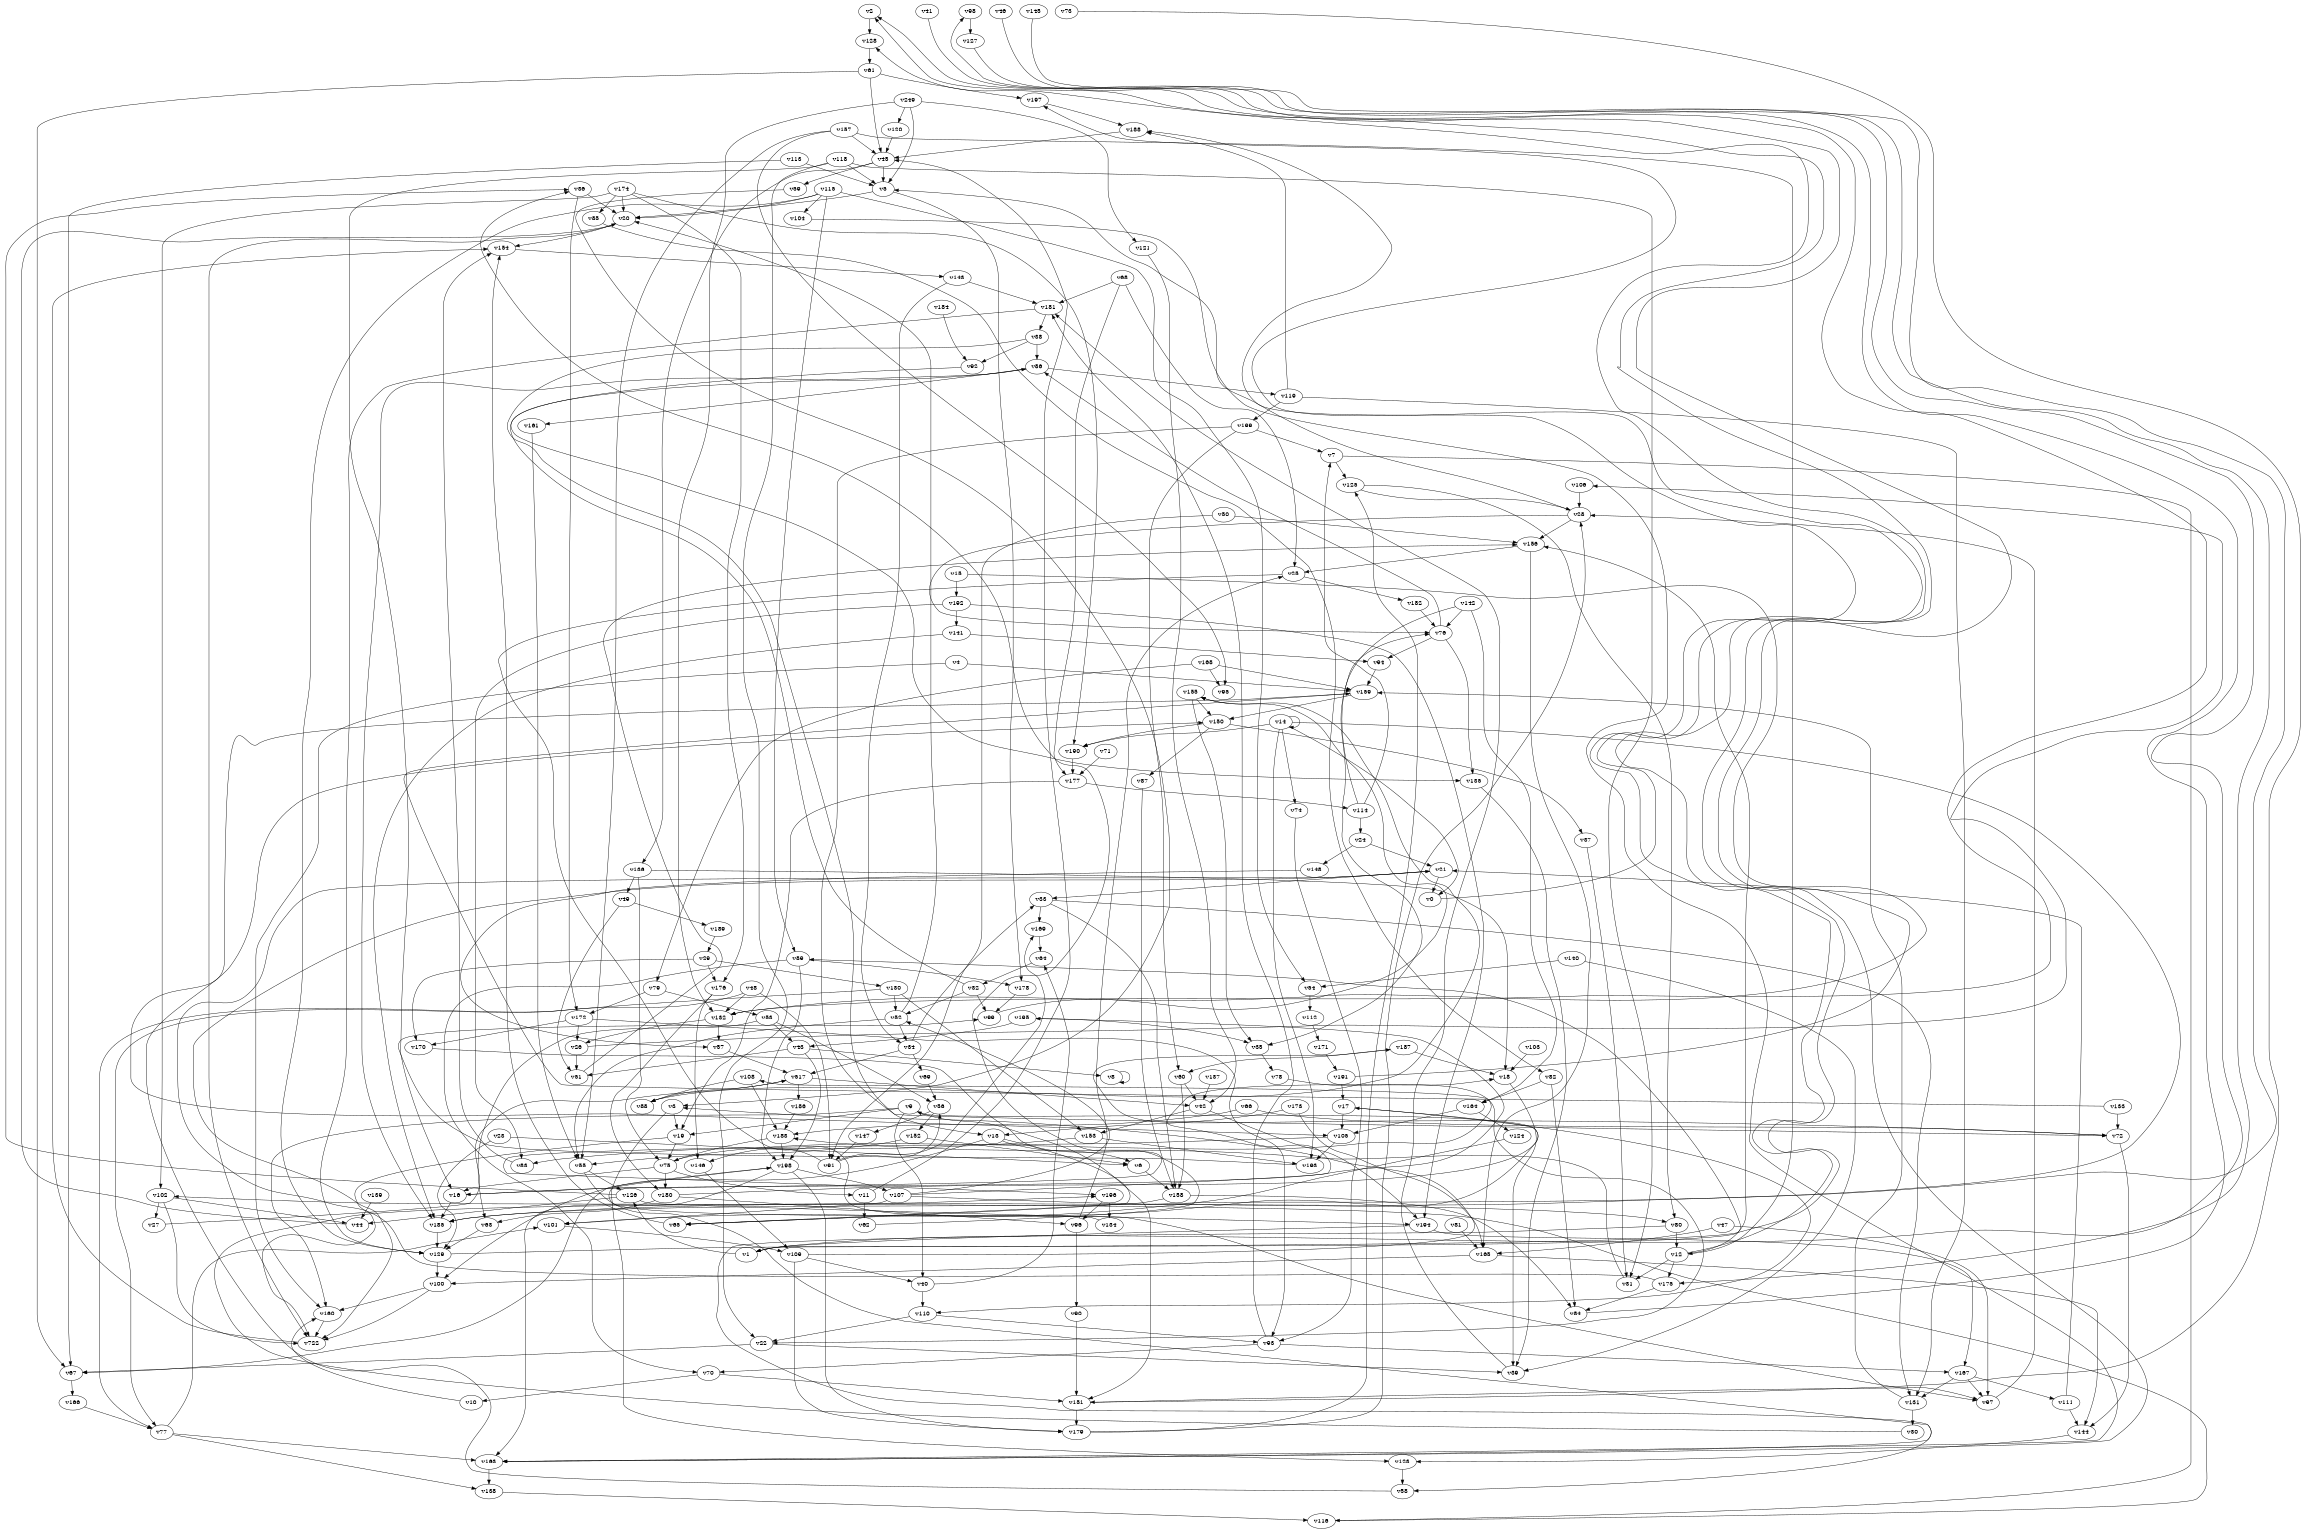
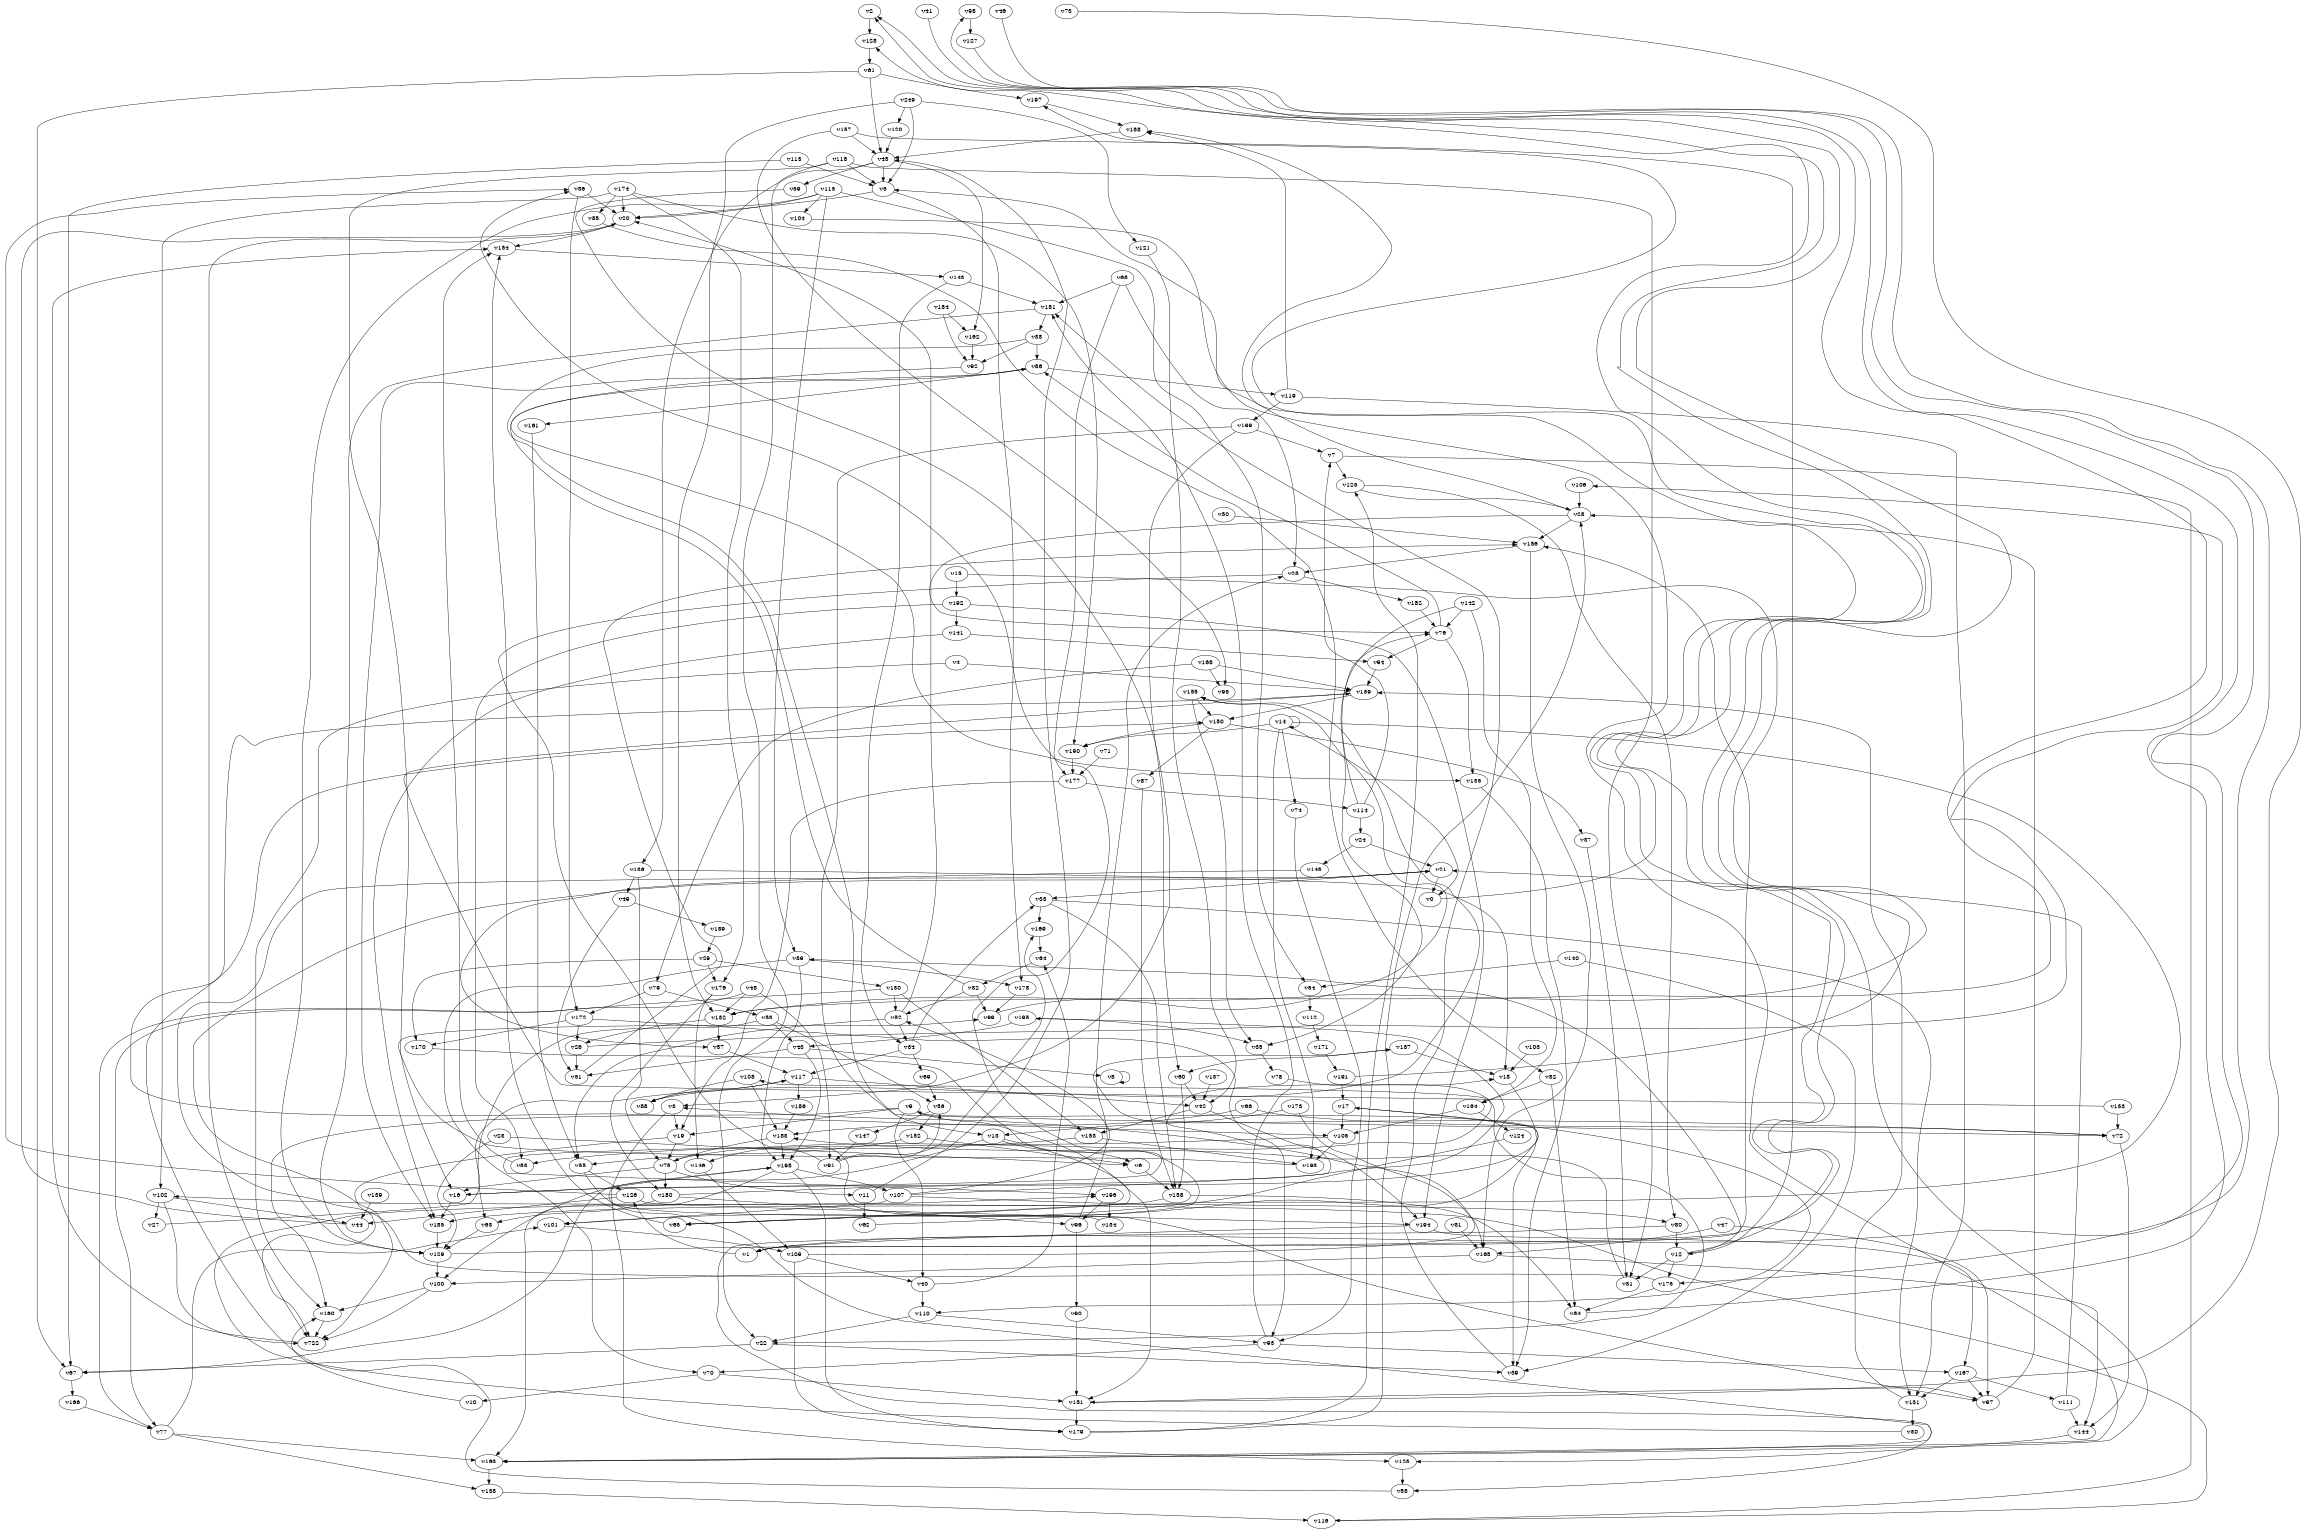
(1034, 12) -> none
none -> (972, 337)
(616, 594) -> none
(982, 766) -> none
(799, 1077) -> (799, 1077)
